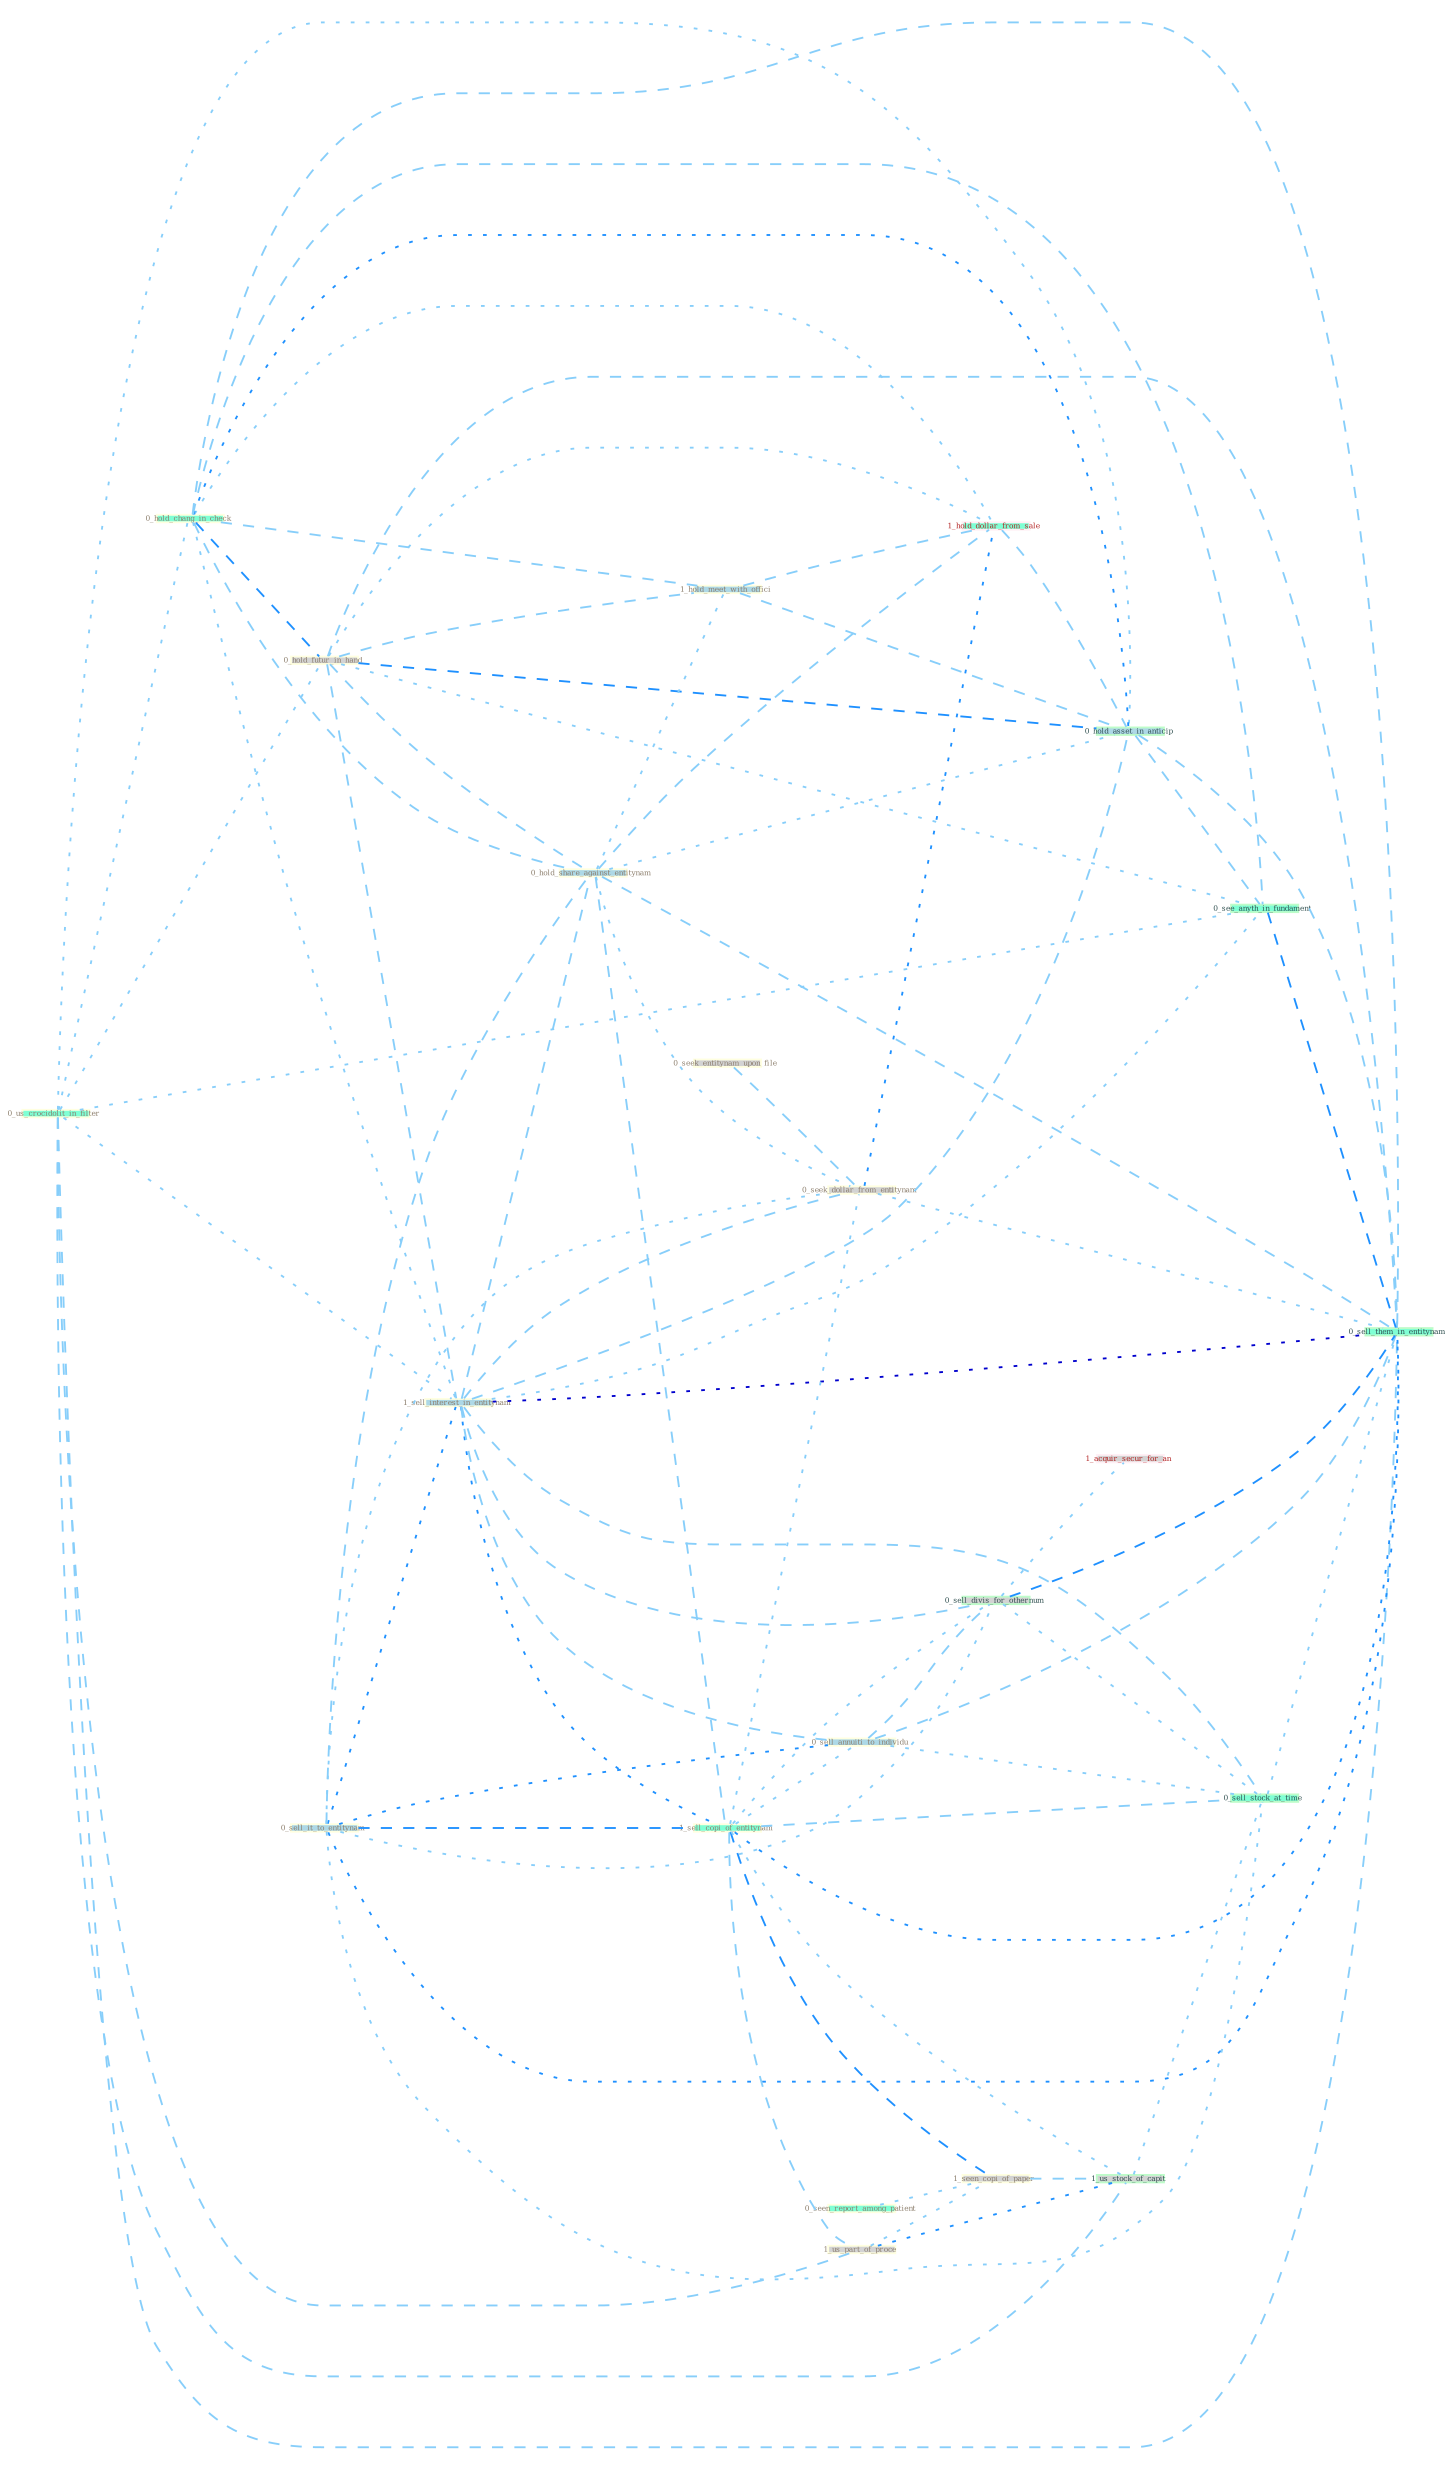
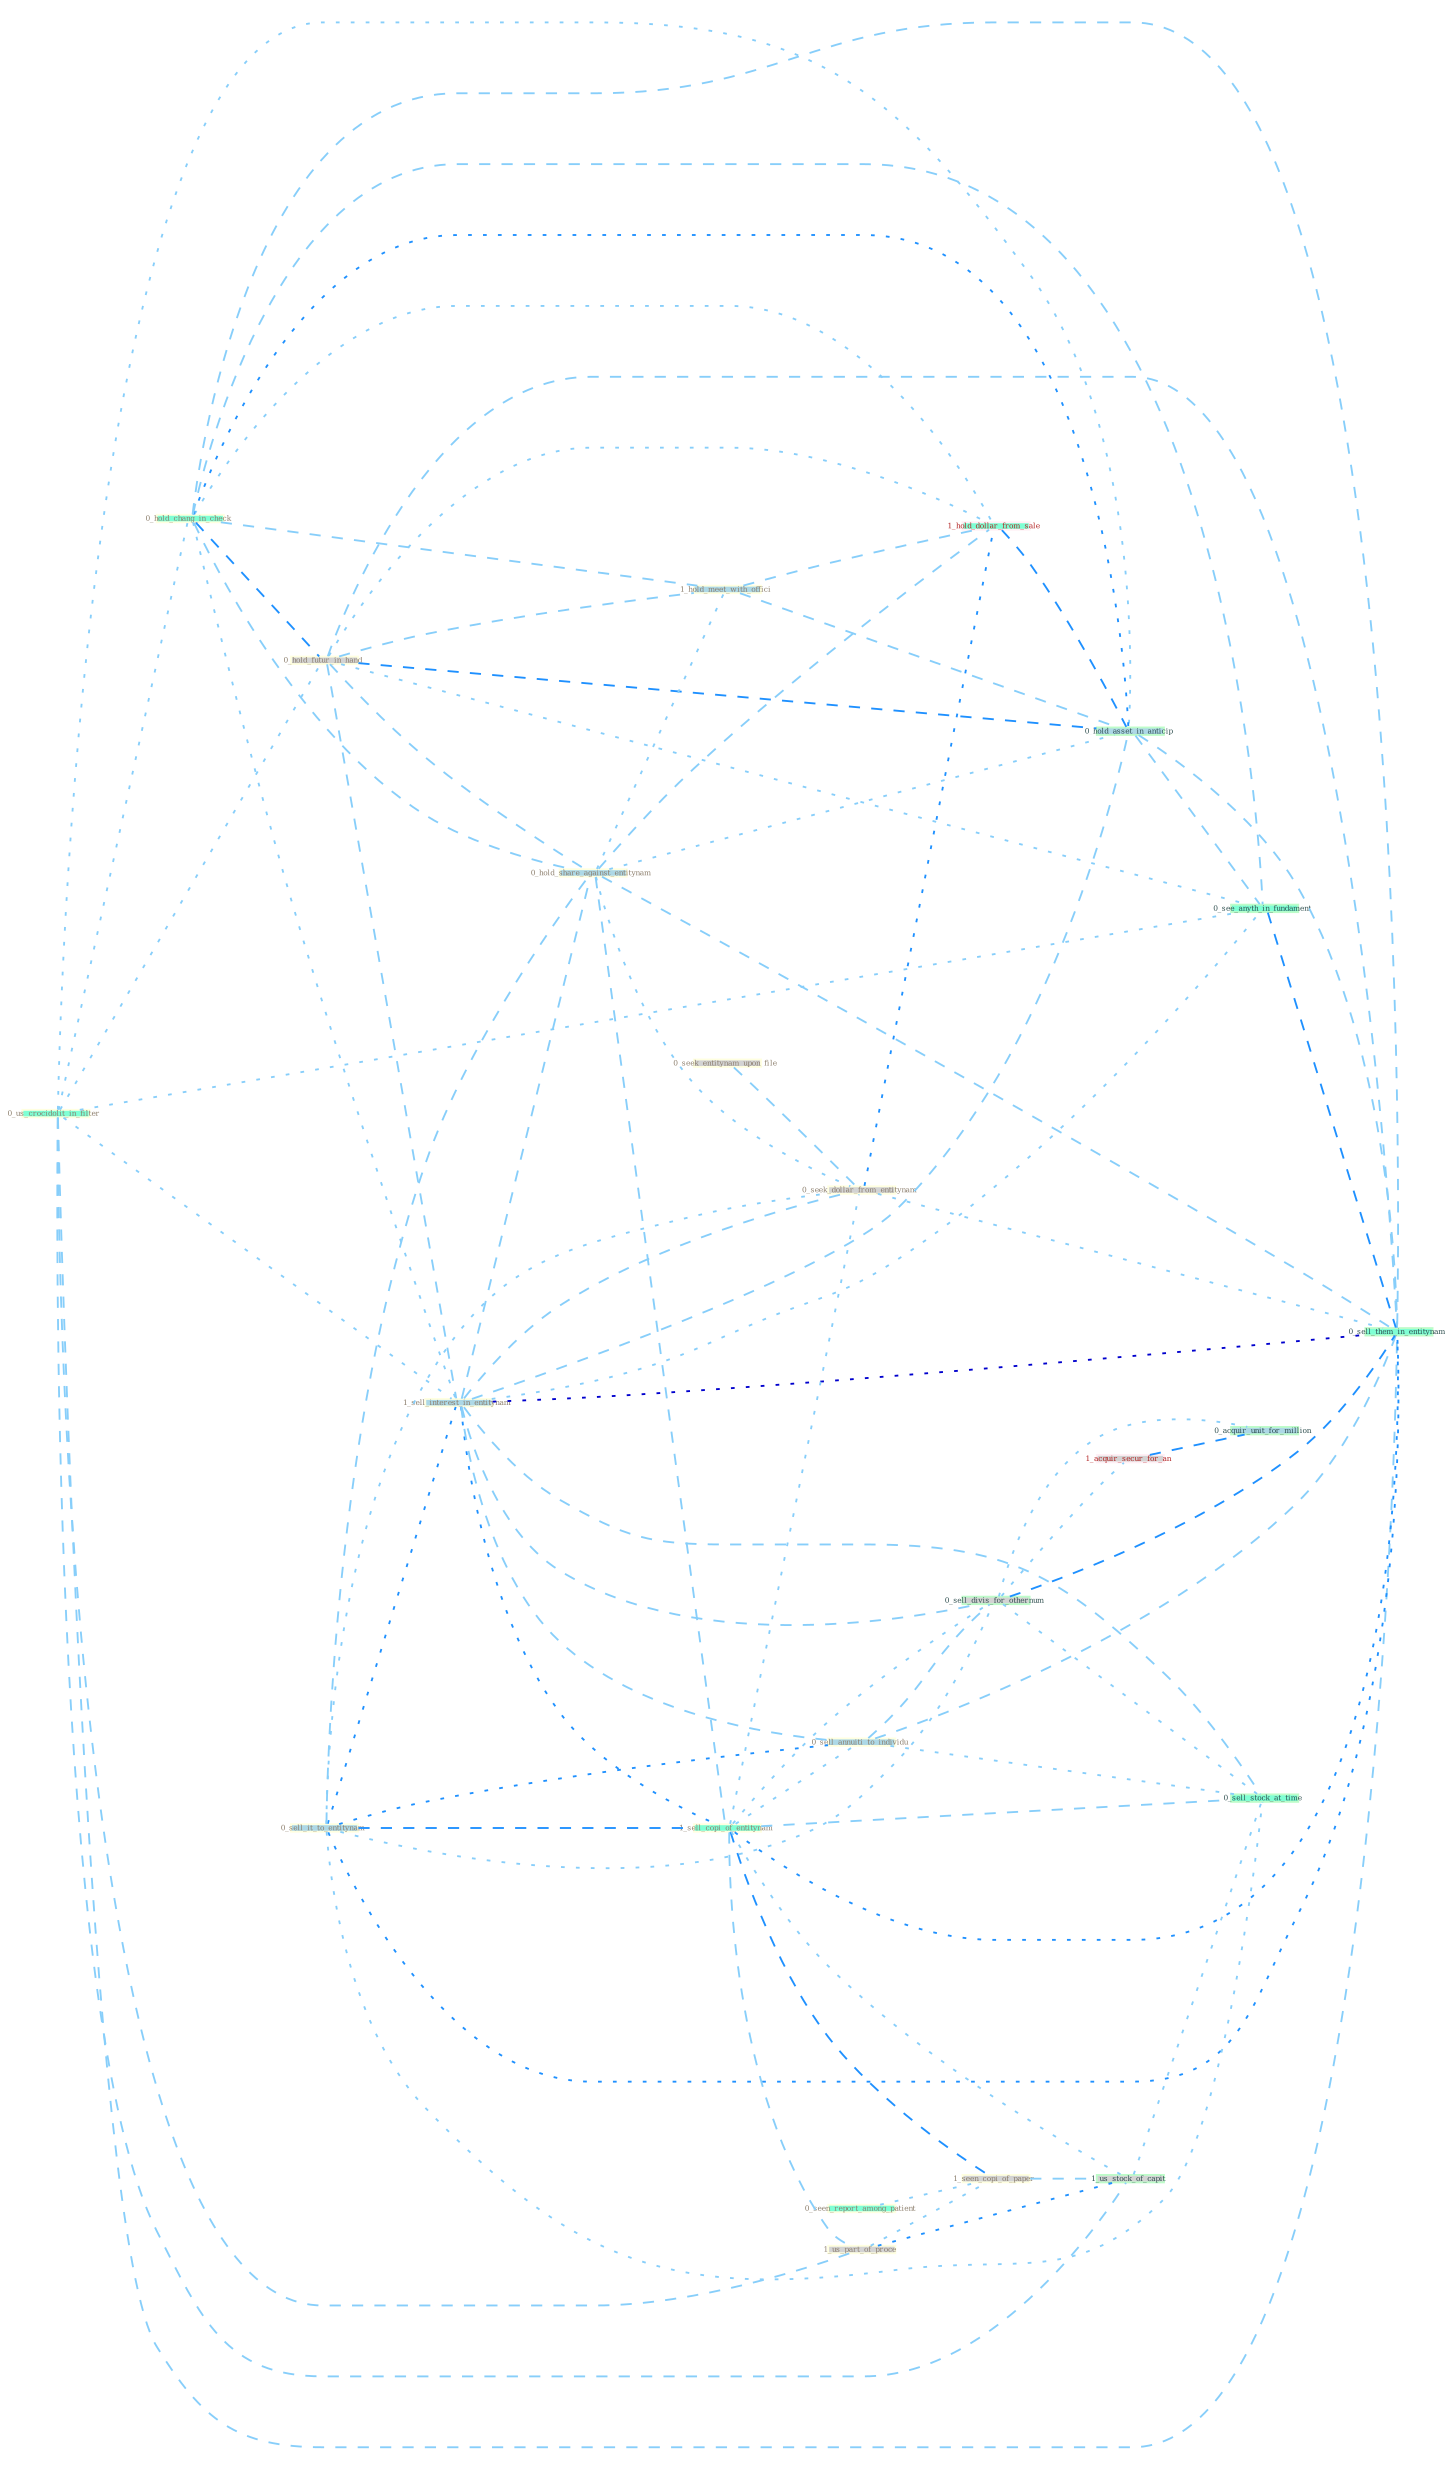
(1070, 625) -> (1070, 625)
none -> (1265, 1431)
(1332, 1565) -> none
